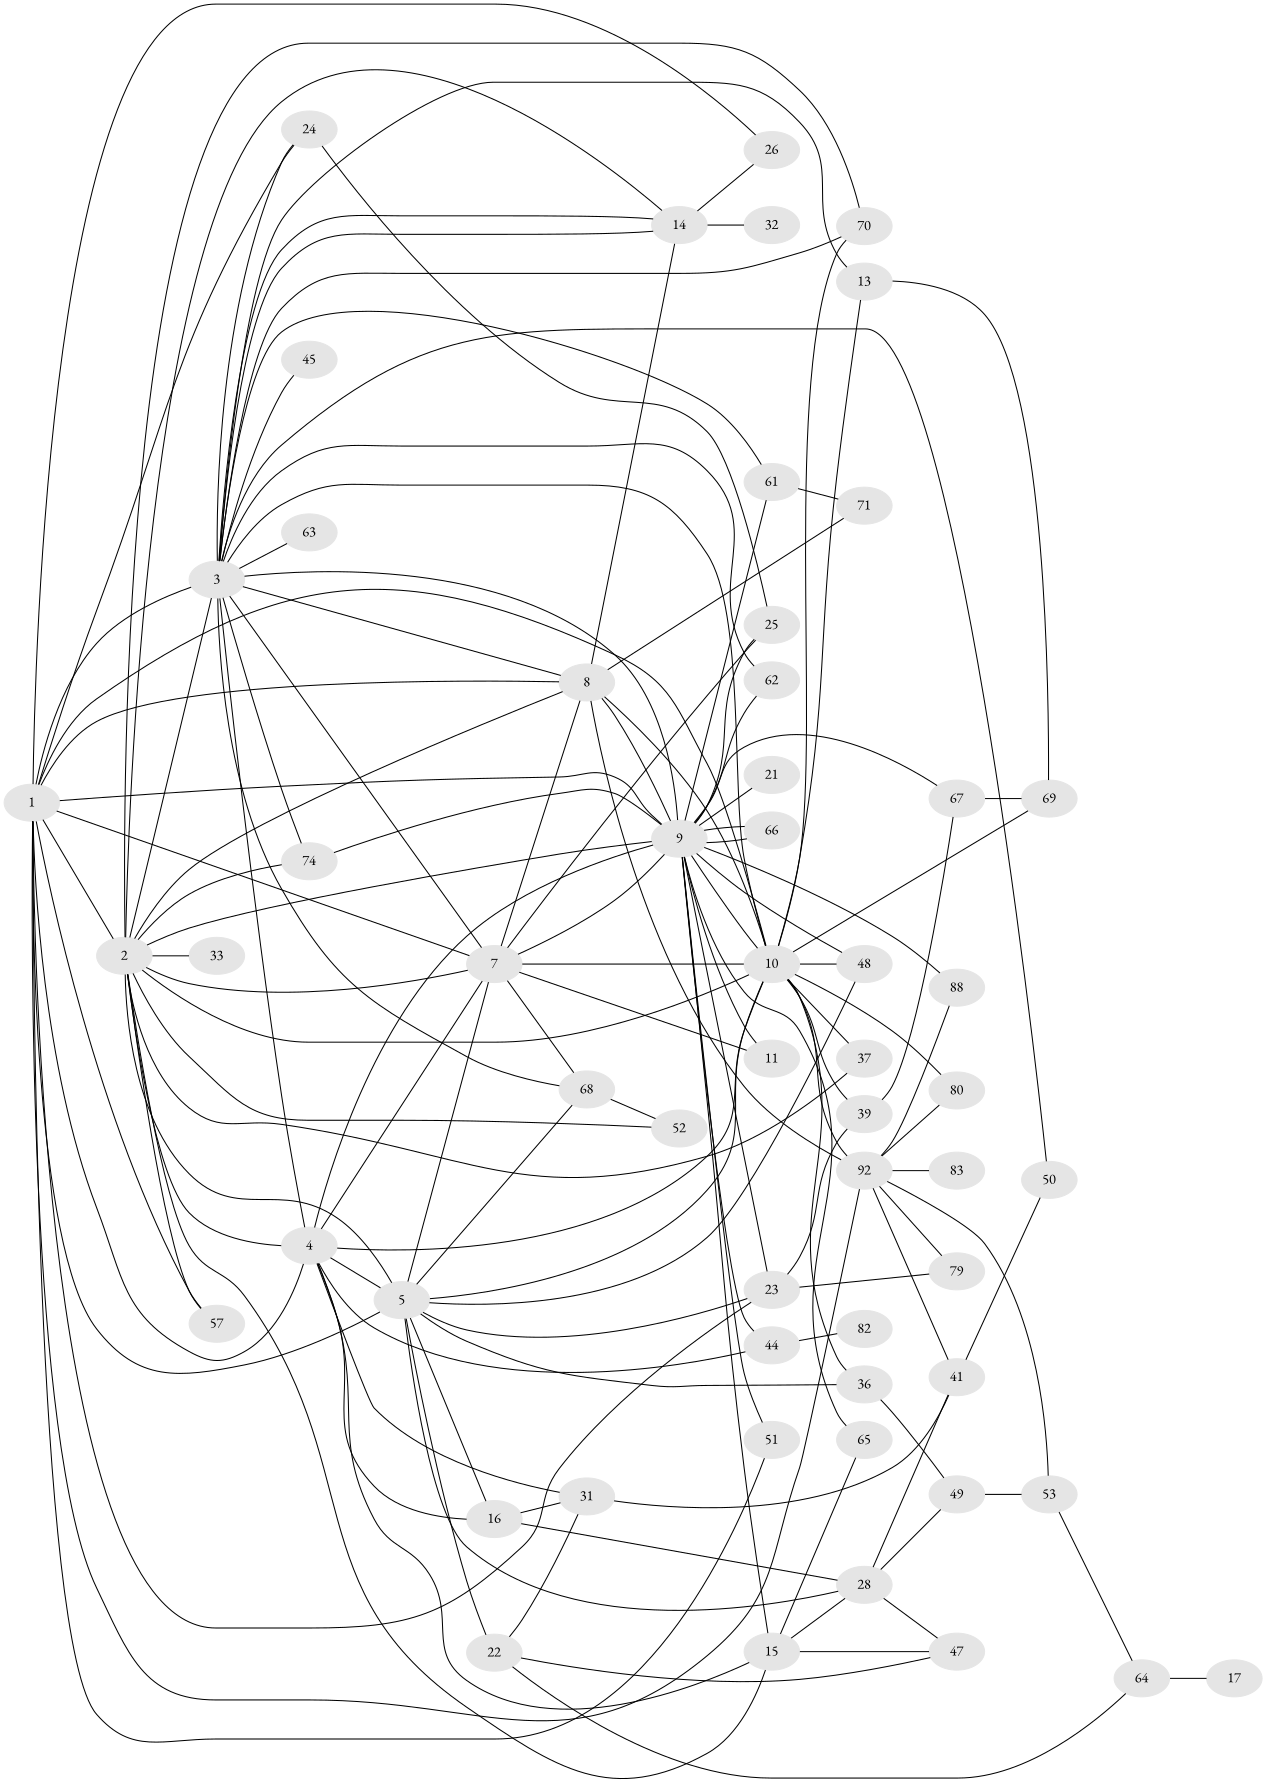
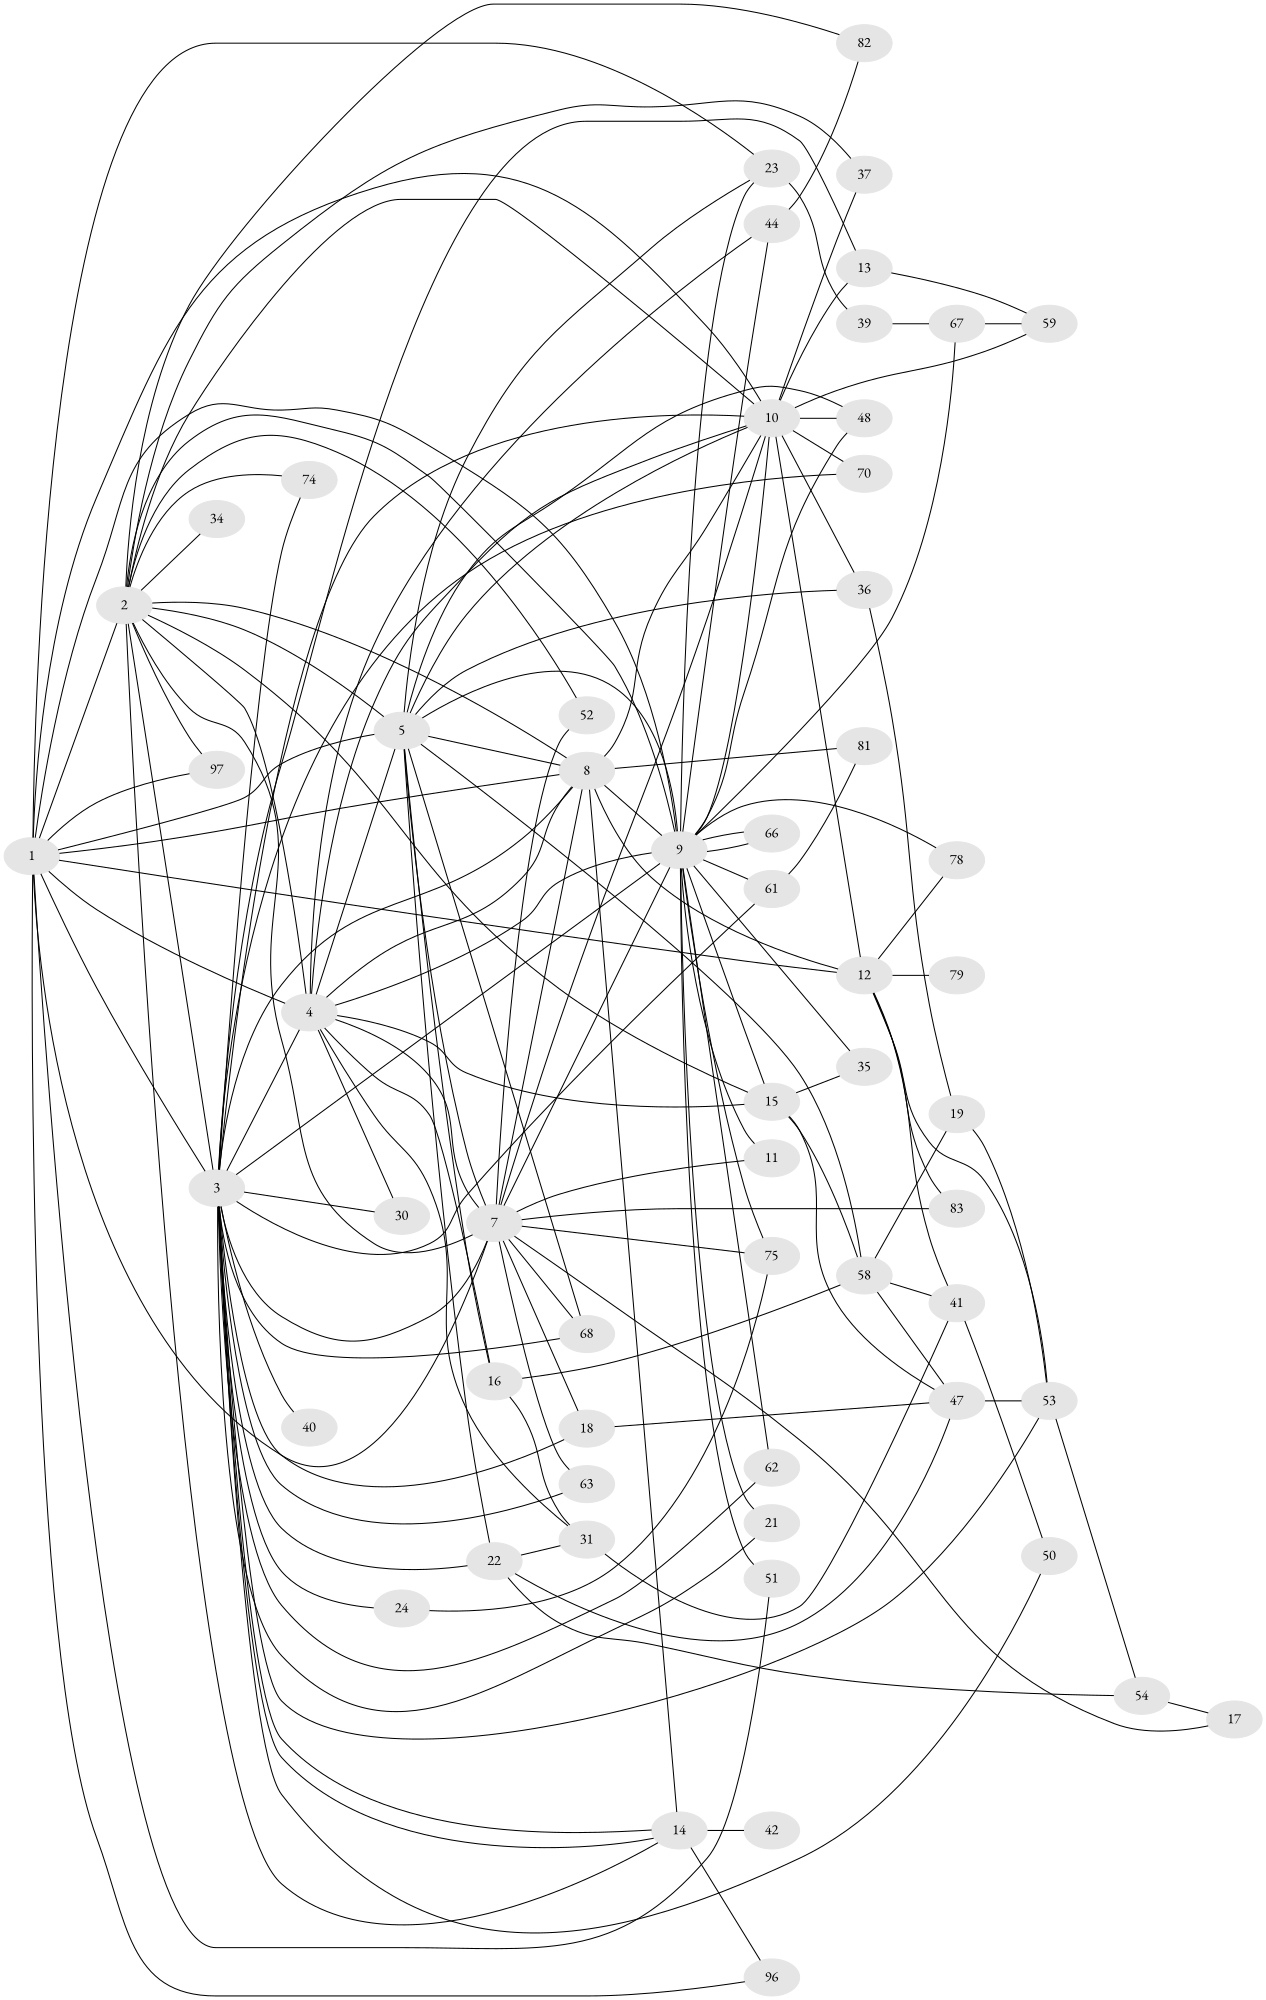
(772, 150) -> (772, 1977)
(206, 152) -> (345, 115)
(772, 225) -> (772, 1830)
(309, 360) -> (309, 1428)
(155, 441) -> none
(864, 506) -> (864, 746)
(772, 625) -> (772, 1256)
none -> (494, 751)
(1049, 799) -> (1049, 324)
(500, 804) -> (595, 678)
none -> (486, 907)
(217, 956) -> (217, 519)
(957, 988) -> (957, 860)
(824, 1062) -> none
(957, 1090) -> none
(633, 1109) -> (513, 987)
(864, 1171) -> (864, 975)
none -> (725, 1209)
none -> (402, 1216)
(864, 1281) -> none
(217, 1324) -> (217, 770)
none -> (526, 1359)
none -> (1003, 1401)
none -> (587, 1429)
(864, 1440) -> (864, 1067)
none -> (252, 1468)
none -> (848, 1483)
(957, 1494) -> (957, 1114)
(864, 1585) -> (864, 1275)
(1142, 1678) -> (1142, 1696)
none -> (310, 1680)
none -> (463, 1736)
